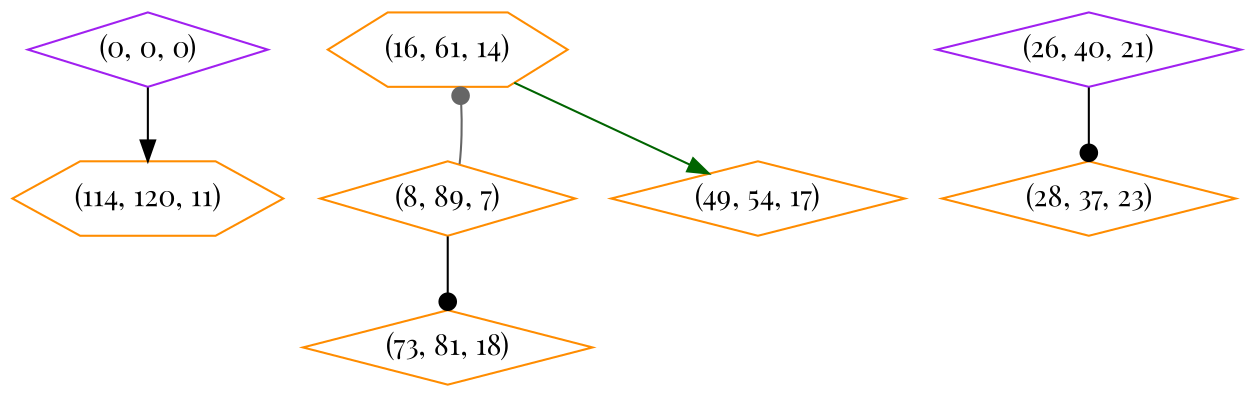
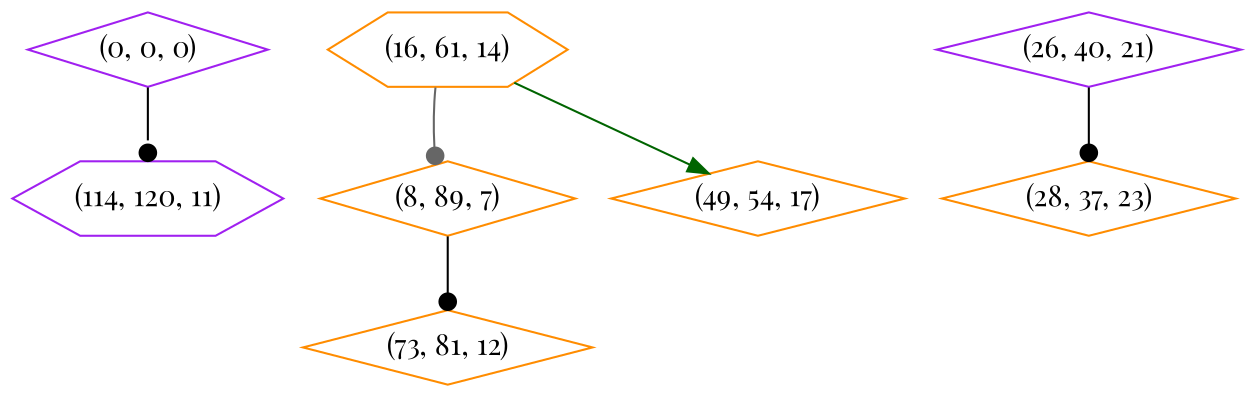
(148, 114) -> (148, 114)
(462, 134) -> (434, 117)
(148, 199) -> (148, 199)
(448, 347) -> (448, 347)
